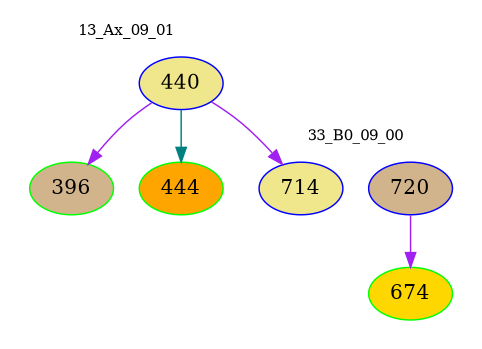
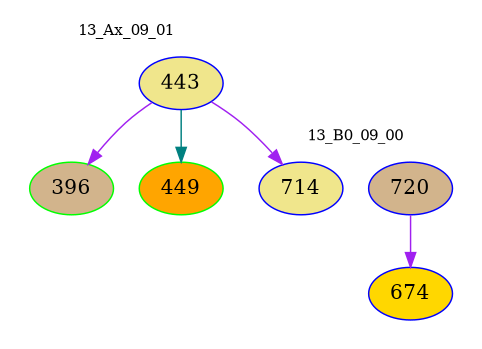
(181, 83) -> (181, 83)
(356, 137) -> (356, 137)
(181, 188) -> (181, 188)
(411, 294) -> (411, 294)
